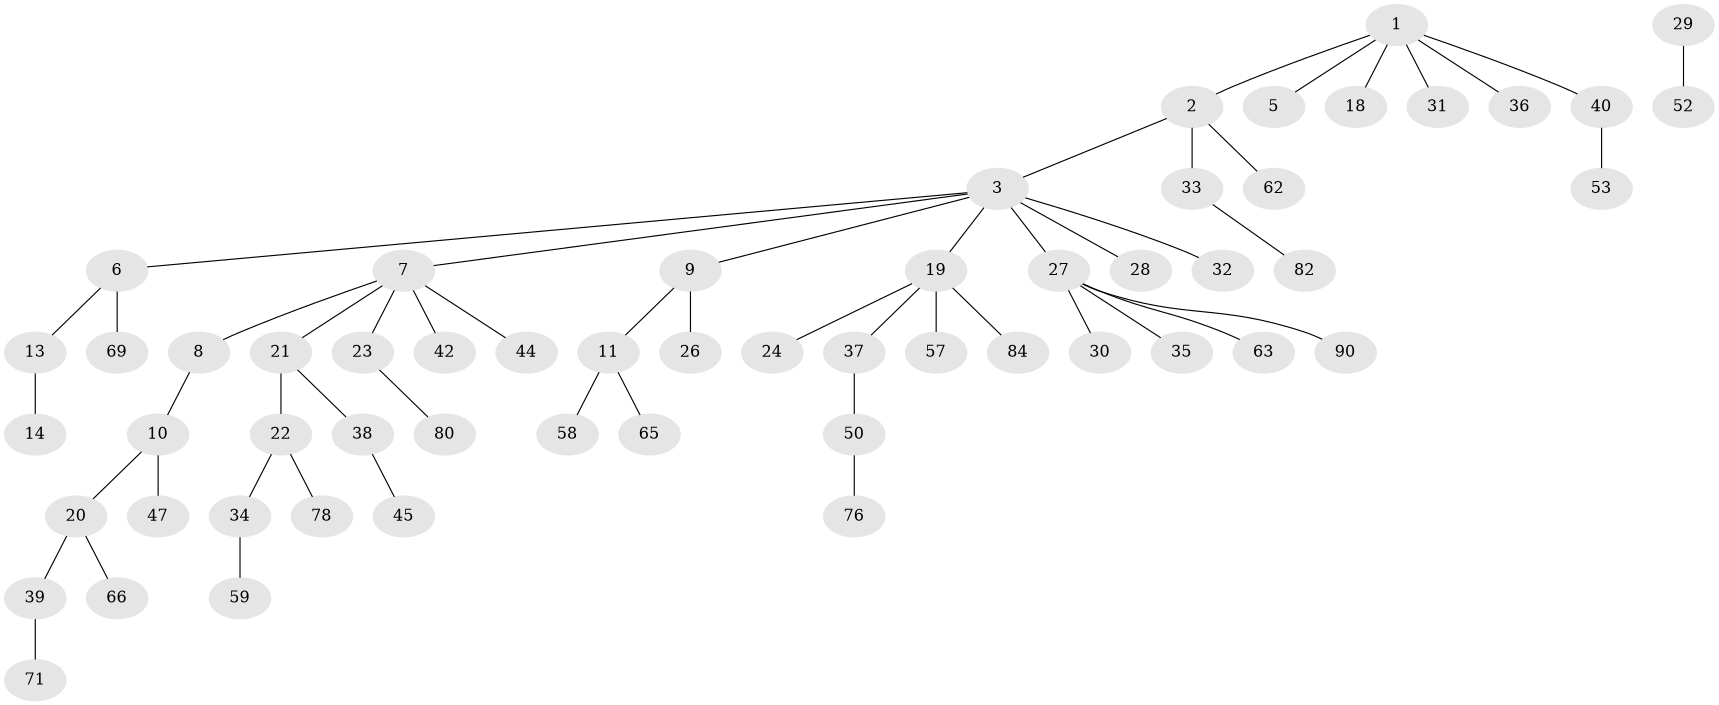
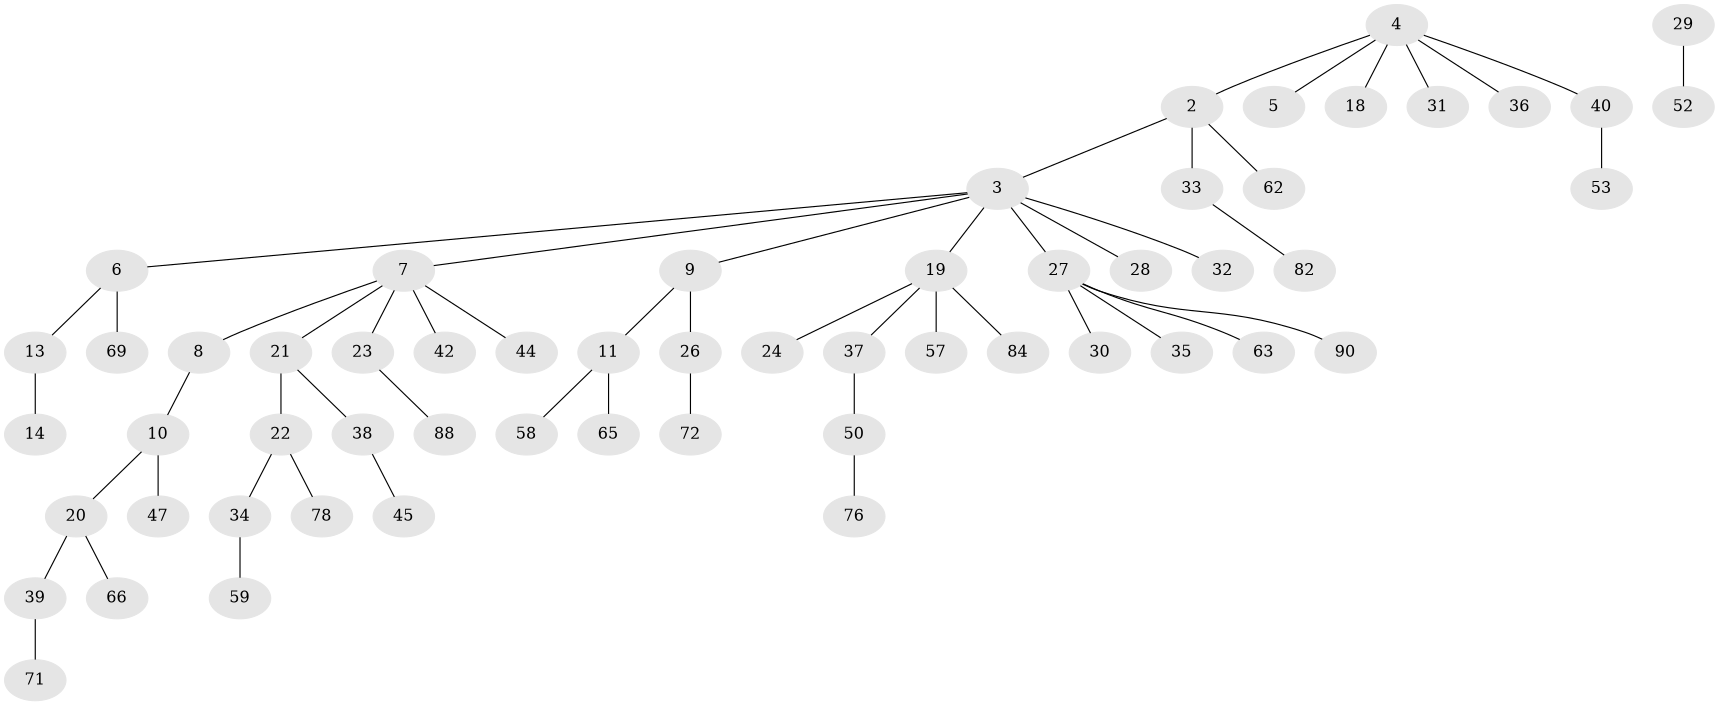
(1397, 25) -> (1397, 25)
(445, 435) -> (445, 435)
none -> (690, 435)
